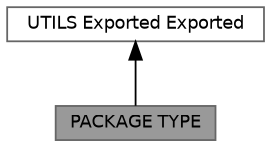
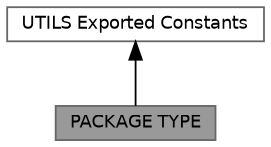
(136, 24) -> (136, 24)
